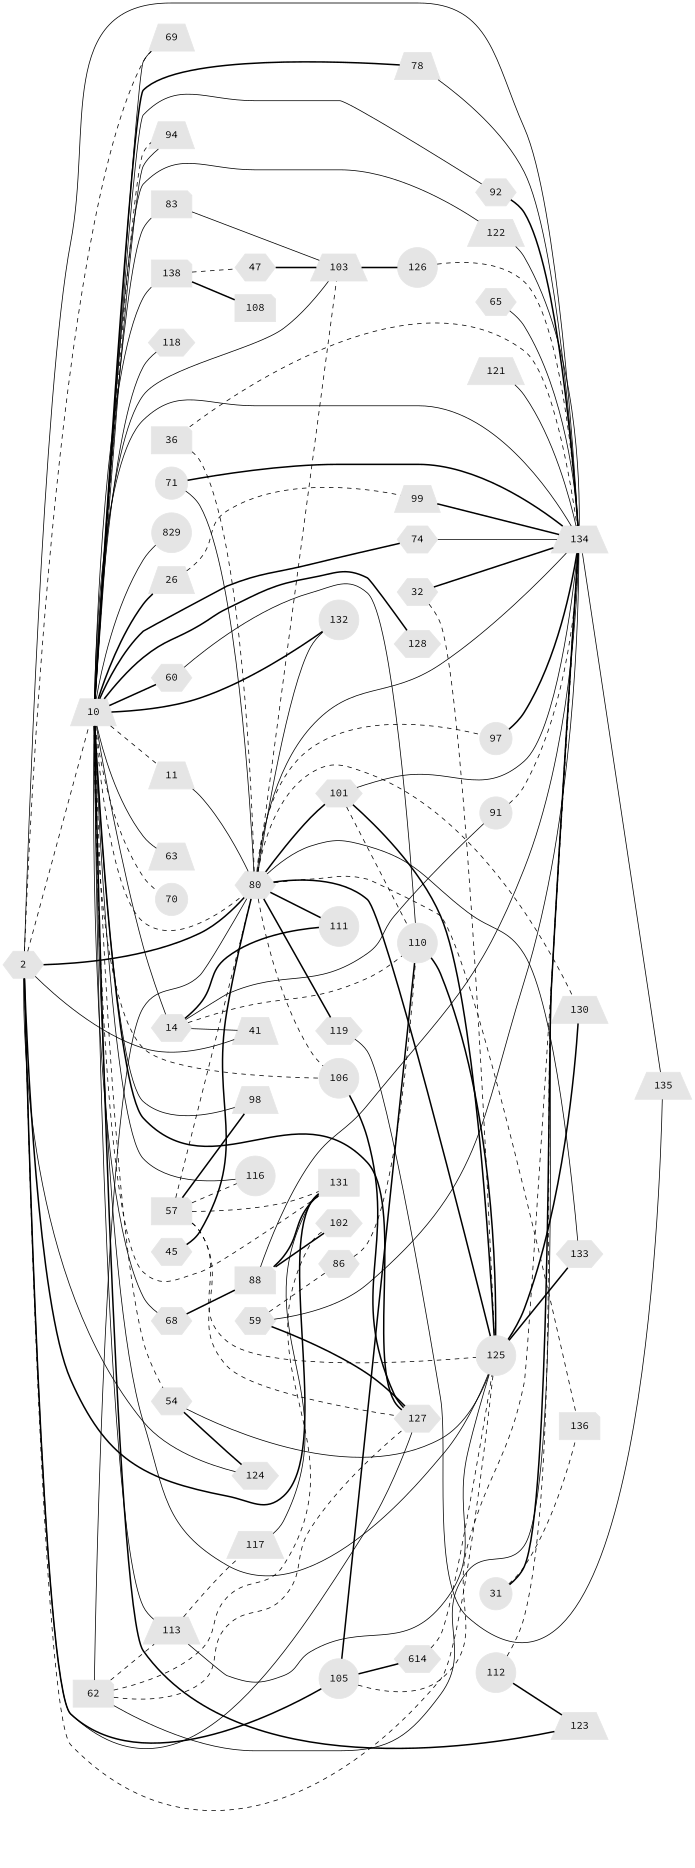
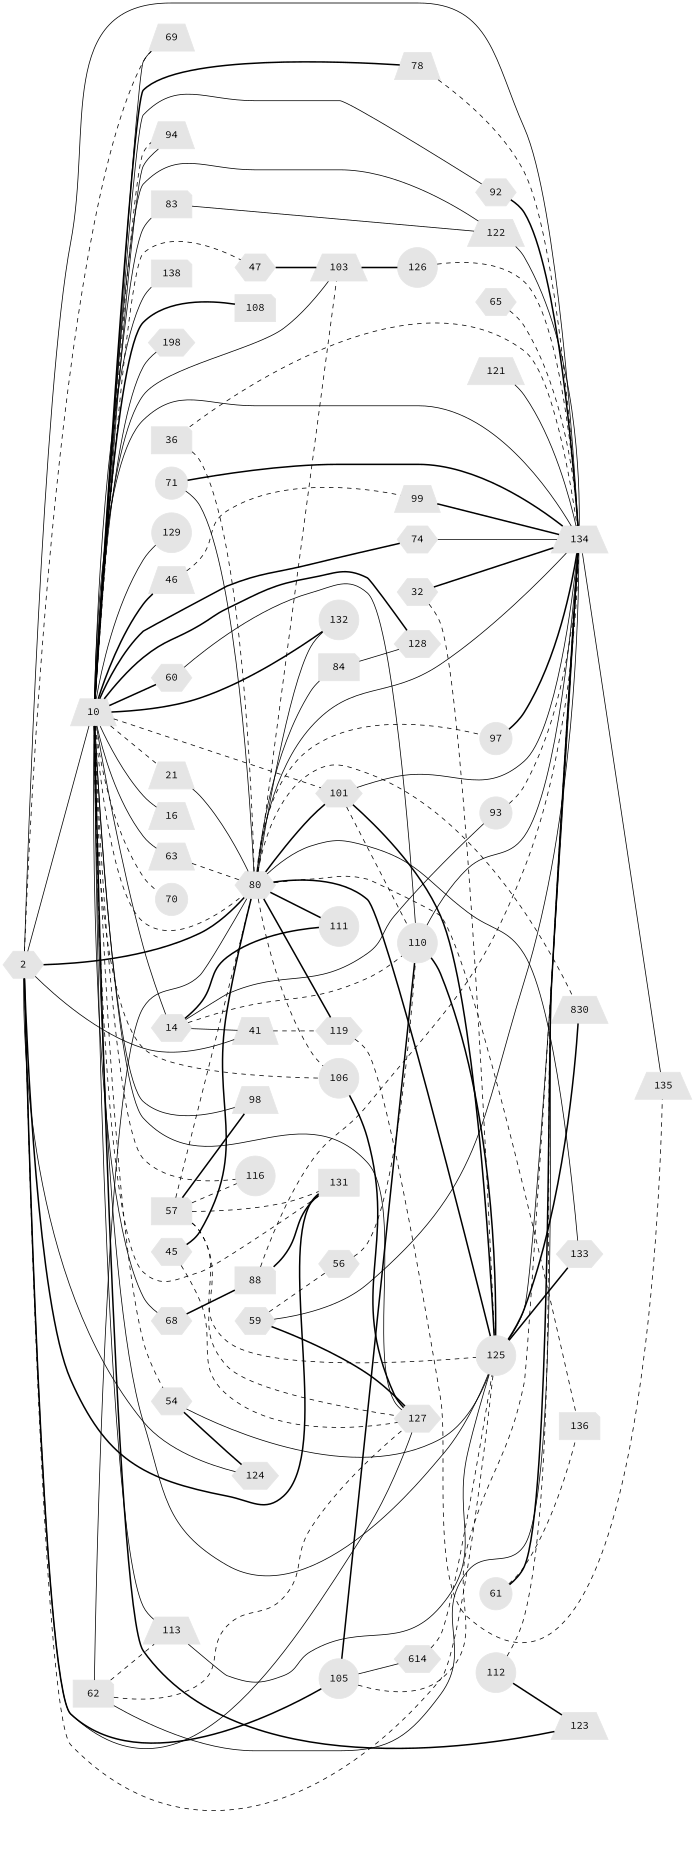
(256, 236) -> (333, 219)
(214, 270) -> (118, 424)
(550, 272) -> (550, 272)
(213, 291) -> (129, 366)
(172, 343) -> (172, 343)
(560, 413) -> (560, 413)
(172, 533) -> (172, 533)
(172, 580) -> (172, 580)
none -> (339, 667)
none -> (217, 753)
none -> (549, 764)
(172, 775) -> (172, 775)
(496, 813) -> (496, 813)
none -> (172, 816)
(58, 839) -> (58, 839)
none -> (215, 872)
(491, 942) -> (491, 942)
none -> (554, 949)
(113, 1006) -> (113, 1006)
(580, 1010) -> (580, 1010)
none -> (294, 1031)
(165, 1134) -> (165, 1134)
(339, 1223) -> none
(339, 1264) -> (339, 1264)
none -> (242, 1405)
(255, 1545) -> none
(496, 1594) -> (496, 1594)
(490, 1627) -> (490, 1627)
(378, 1669) -> (378, 1669)
